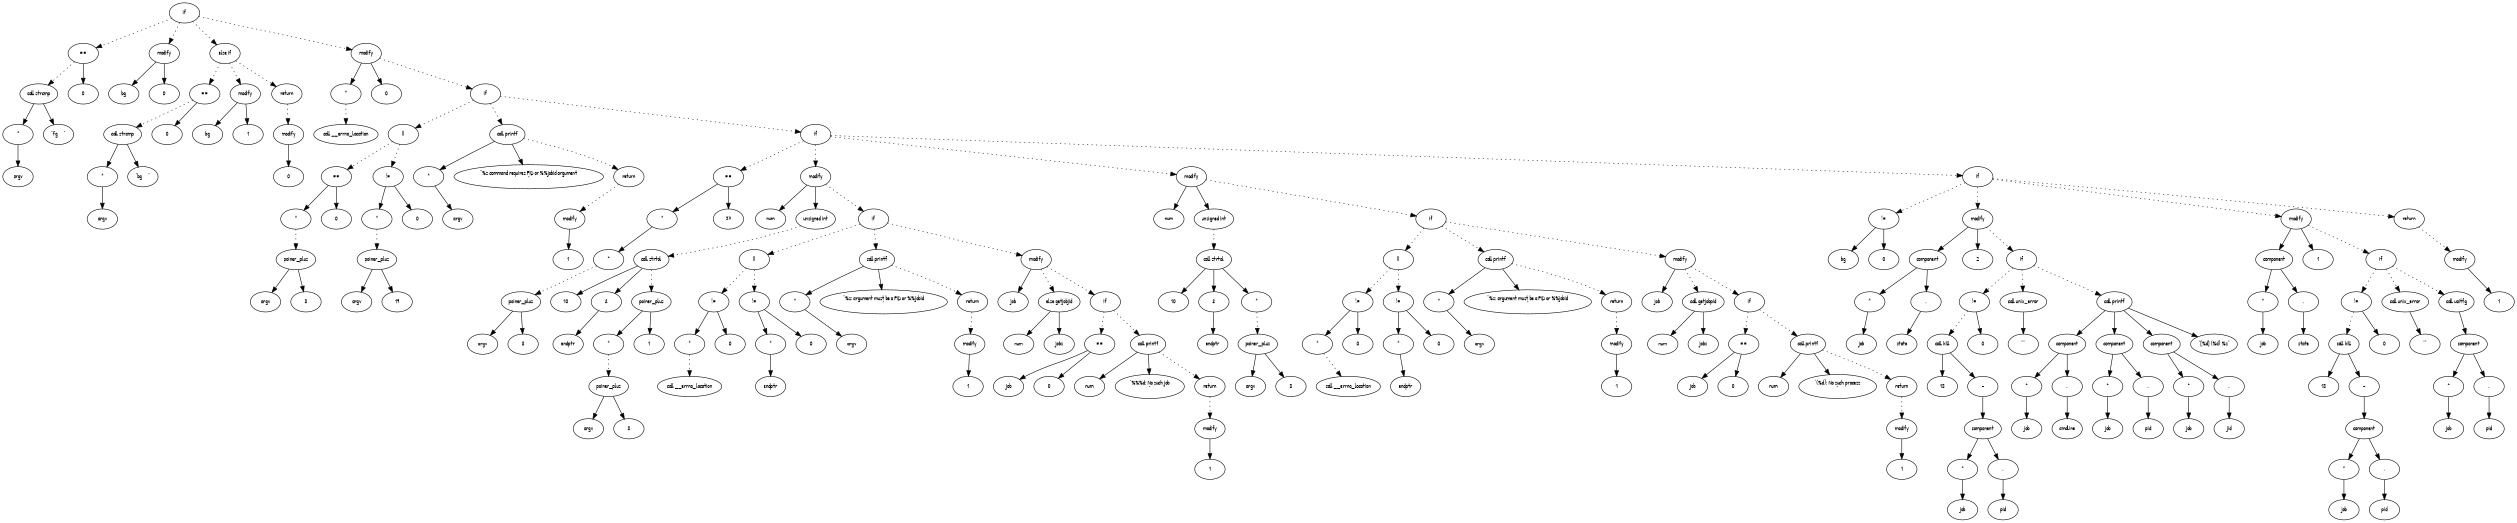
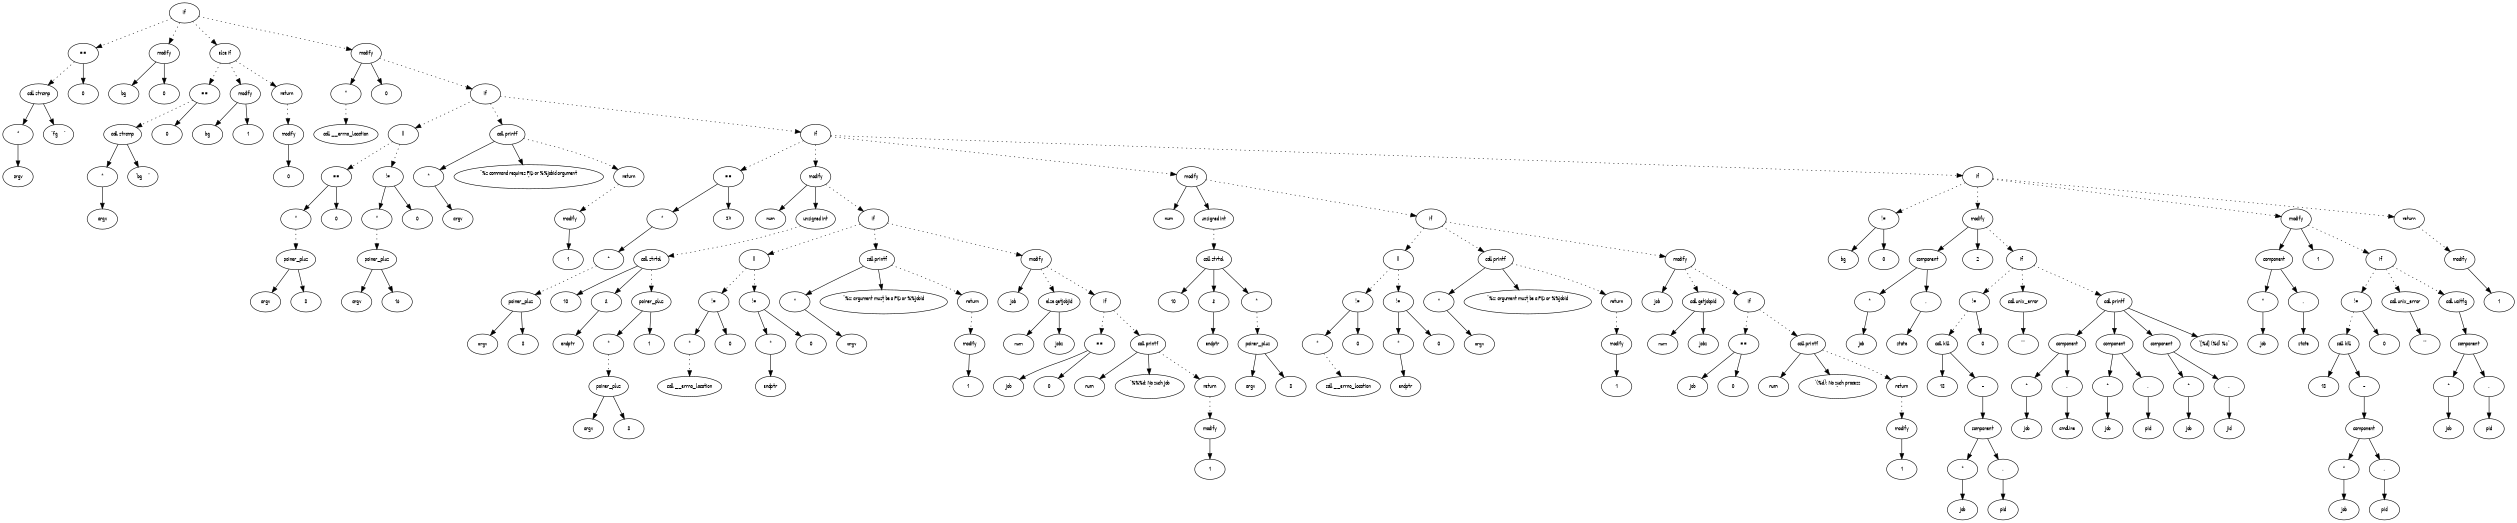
(397, 302) -> (397, 302)
